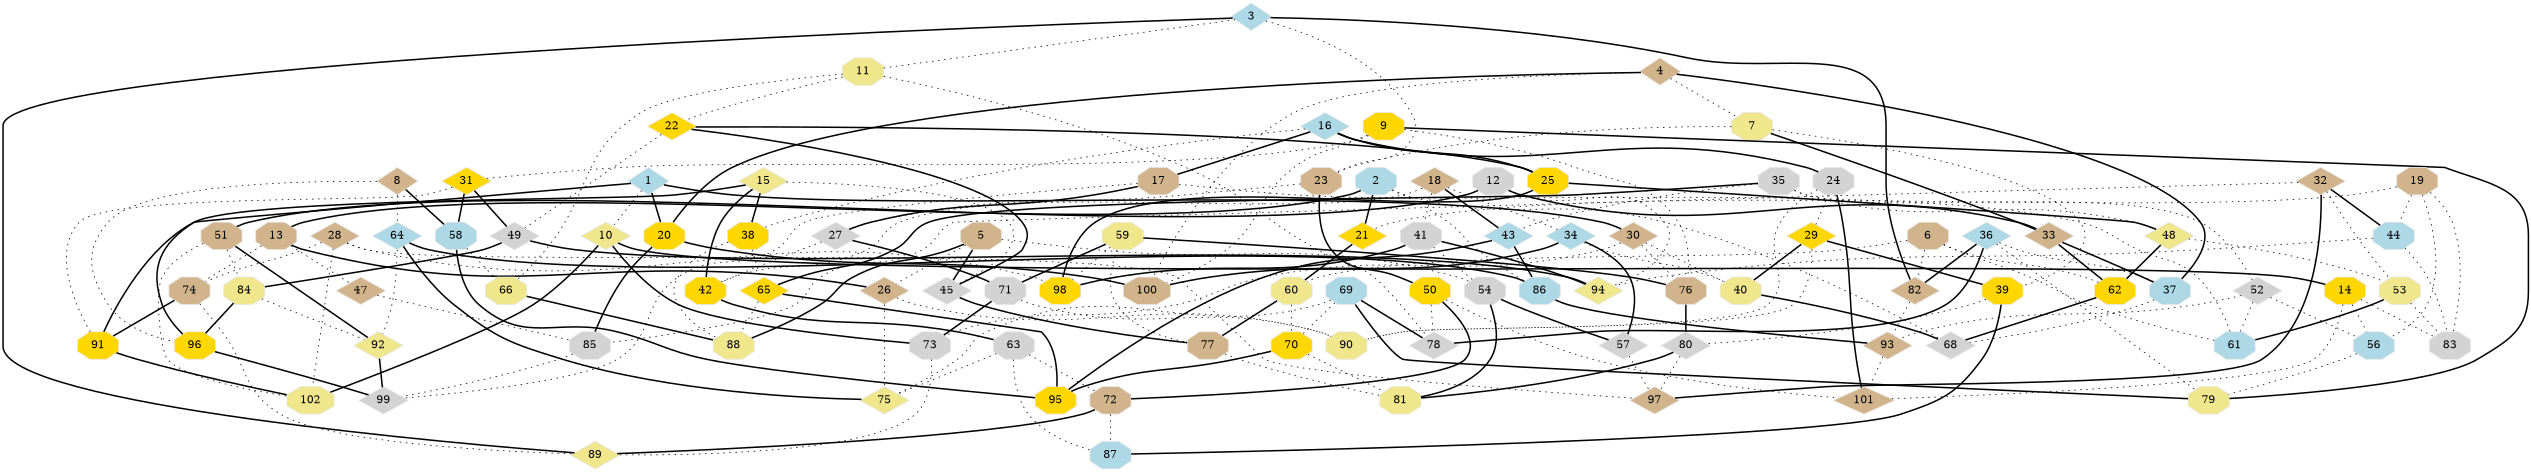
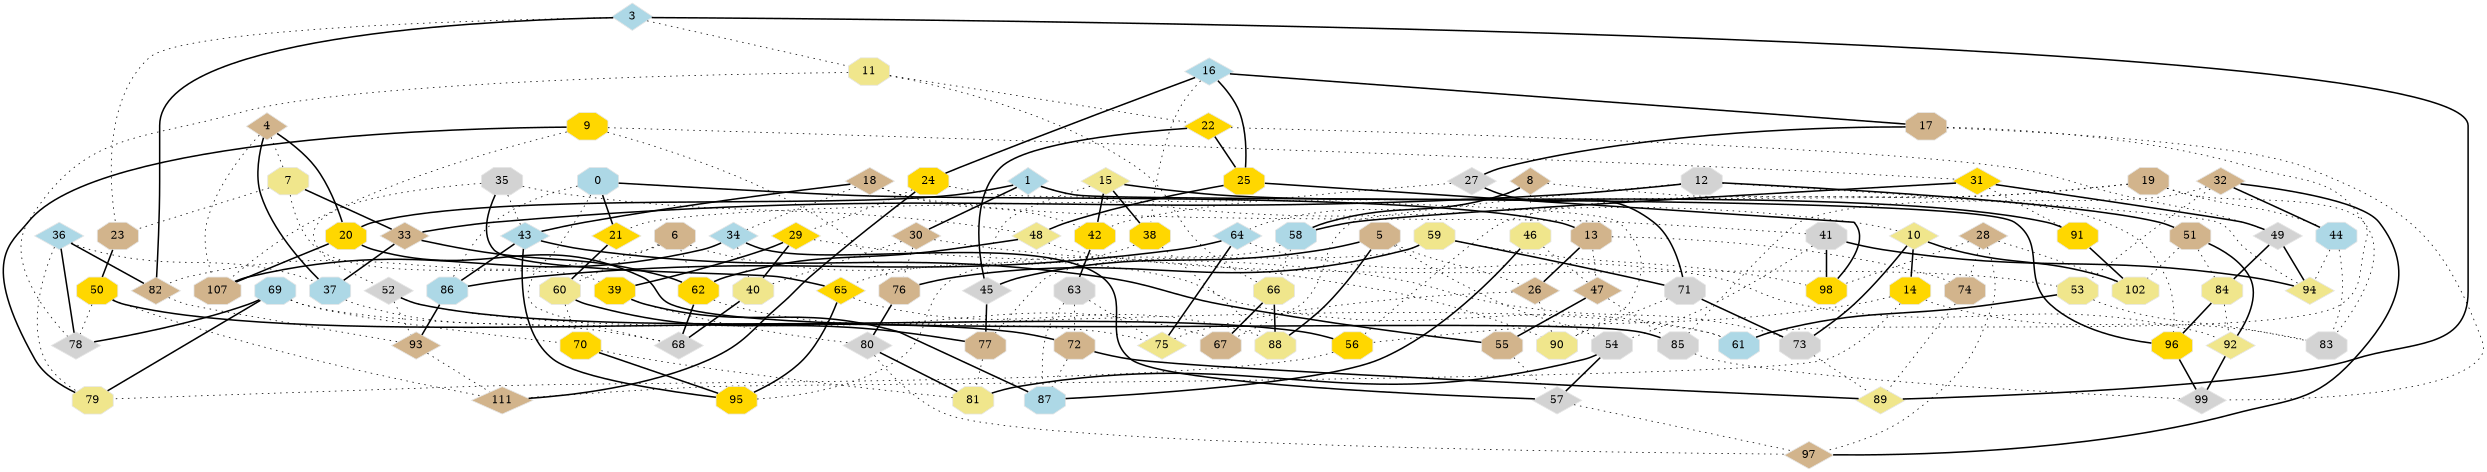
(1376, 181) -> (598, 181)
(1834, 181) -> (928, 181)
(1074, 201) -> none
none -> (1530, 236)
(1147, 291) -> (218, 291)
(2314, 317) -> (867, 323)
(144, 318) -> none
none -> (1221, 346)
none -> (1502, 346)
(2374, 346) -> (1352, 346)
(722, 362) -> (941, 289)
(1864, 400) -> (502, 400)
